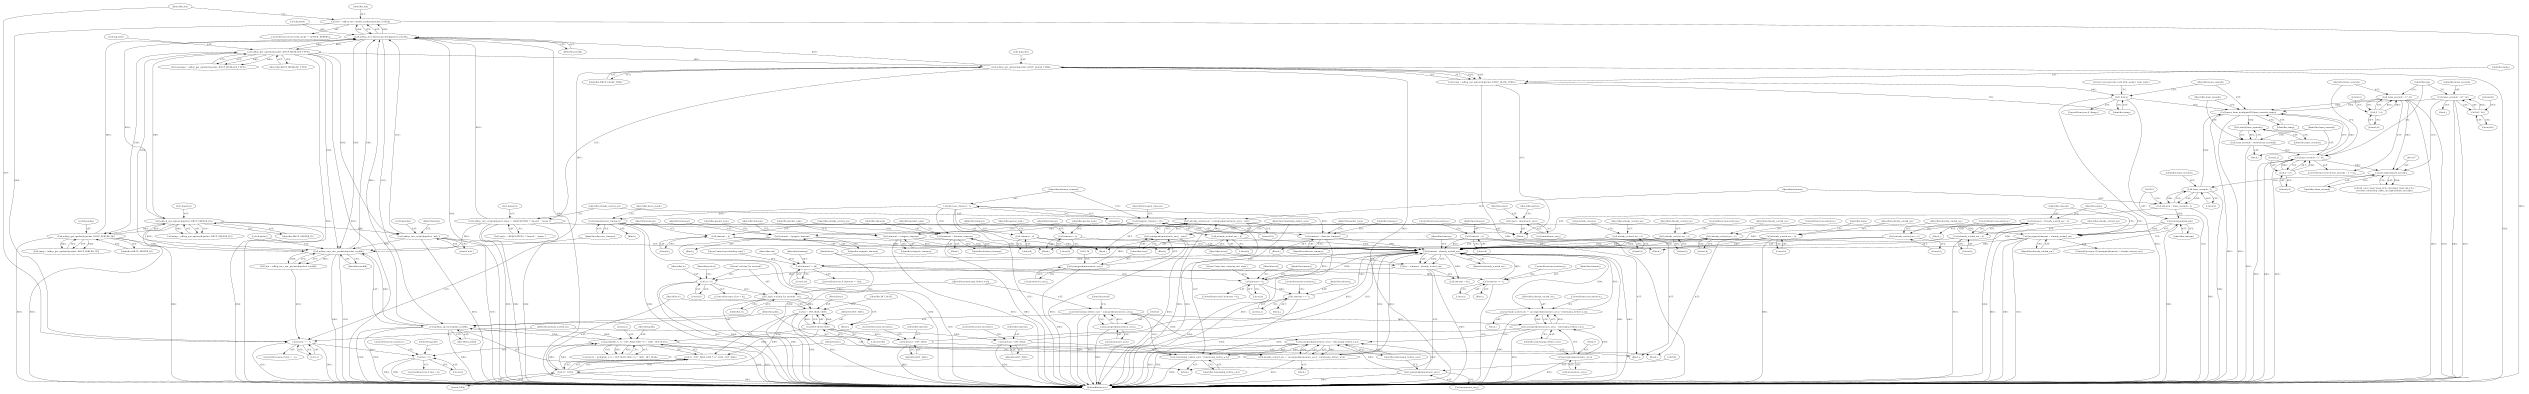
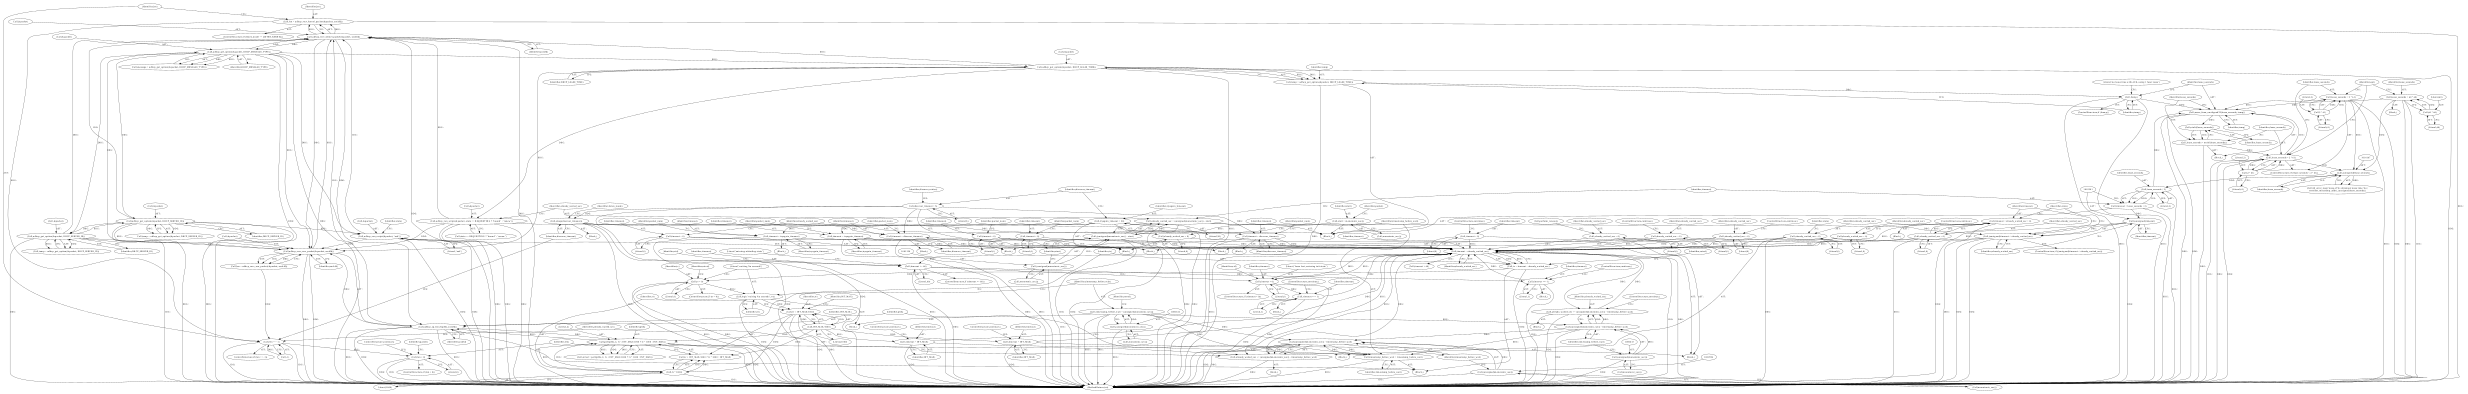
none -> (923, 189)
(1442, 273) -> (1514, 254)
(301, 342) -> (272, 342)
